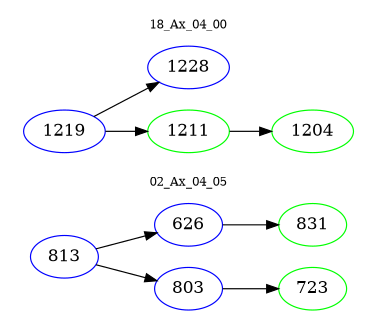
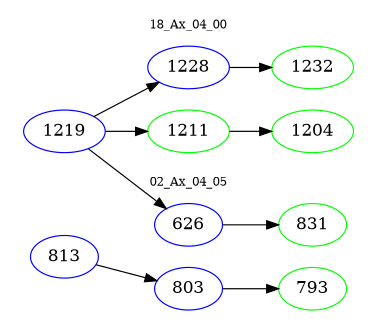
none -> (313, 67)
(121, 242) -> (128, 179)
(313, 289) -> (313, 289)
